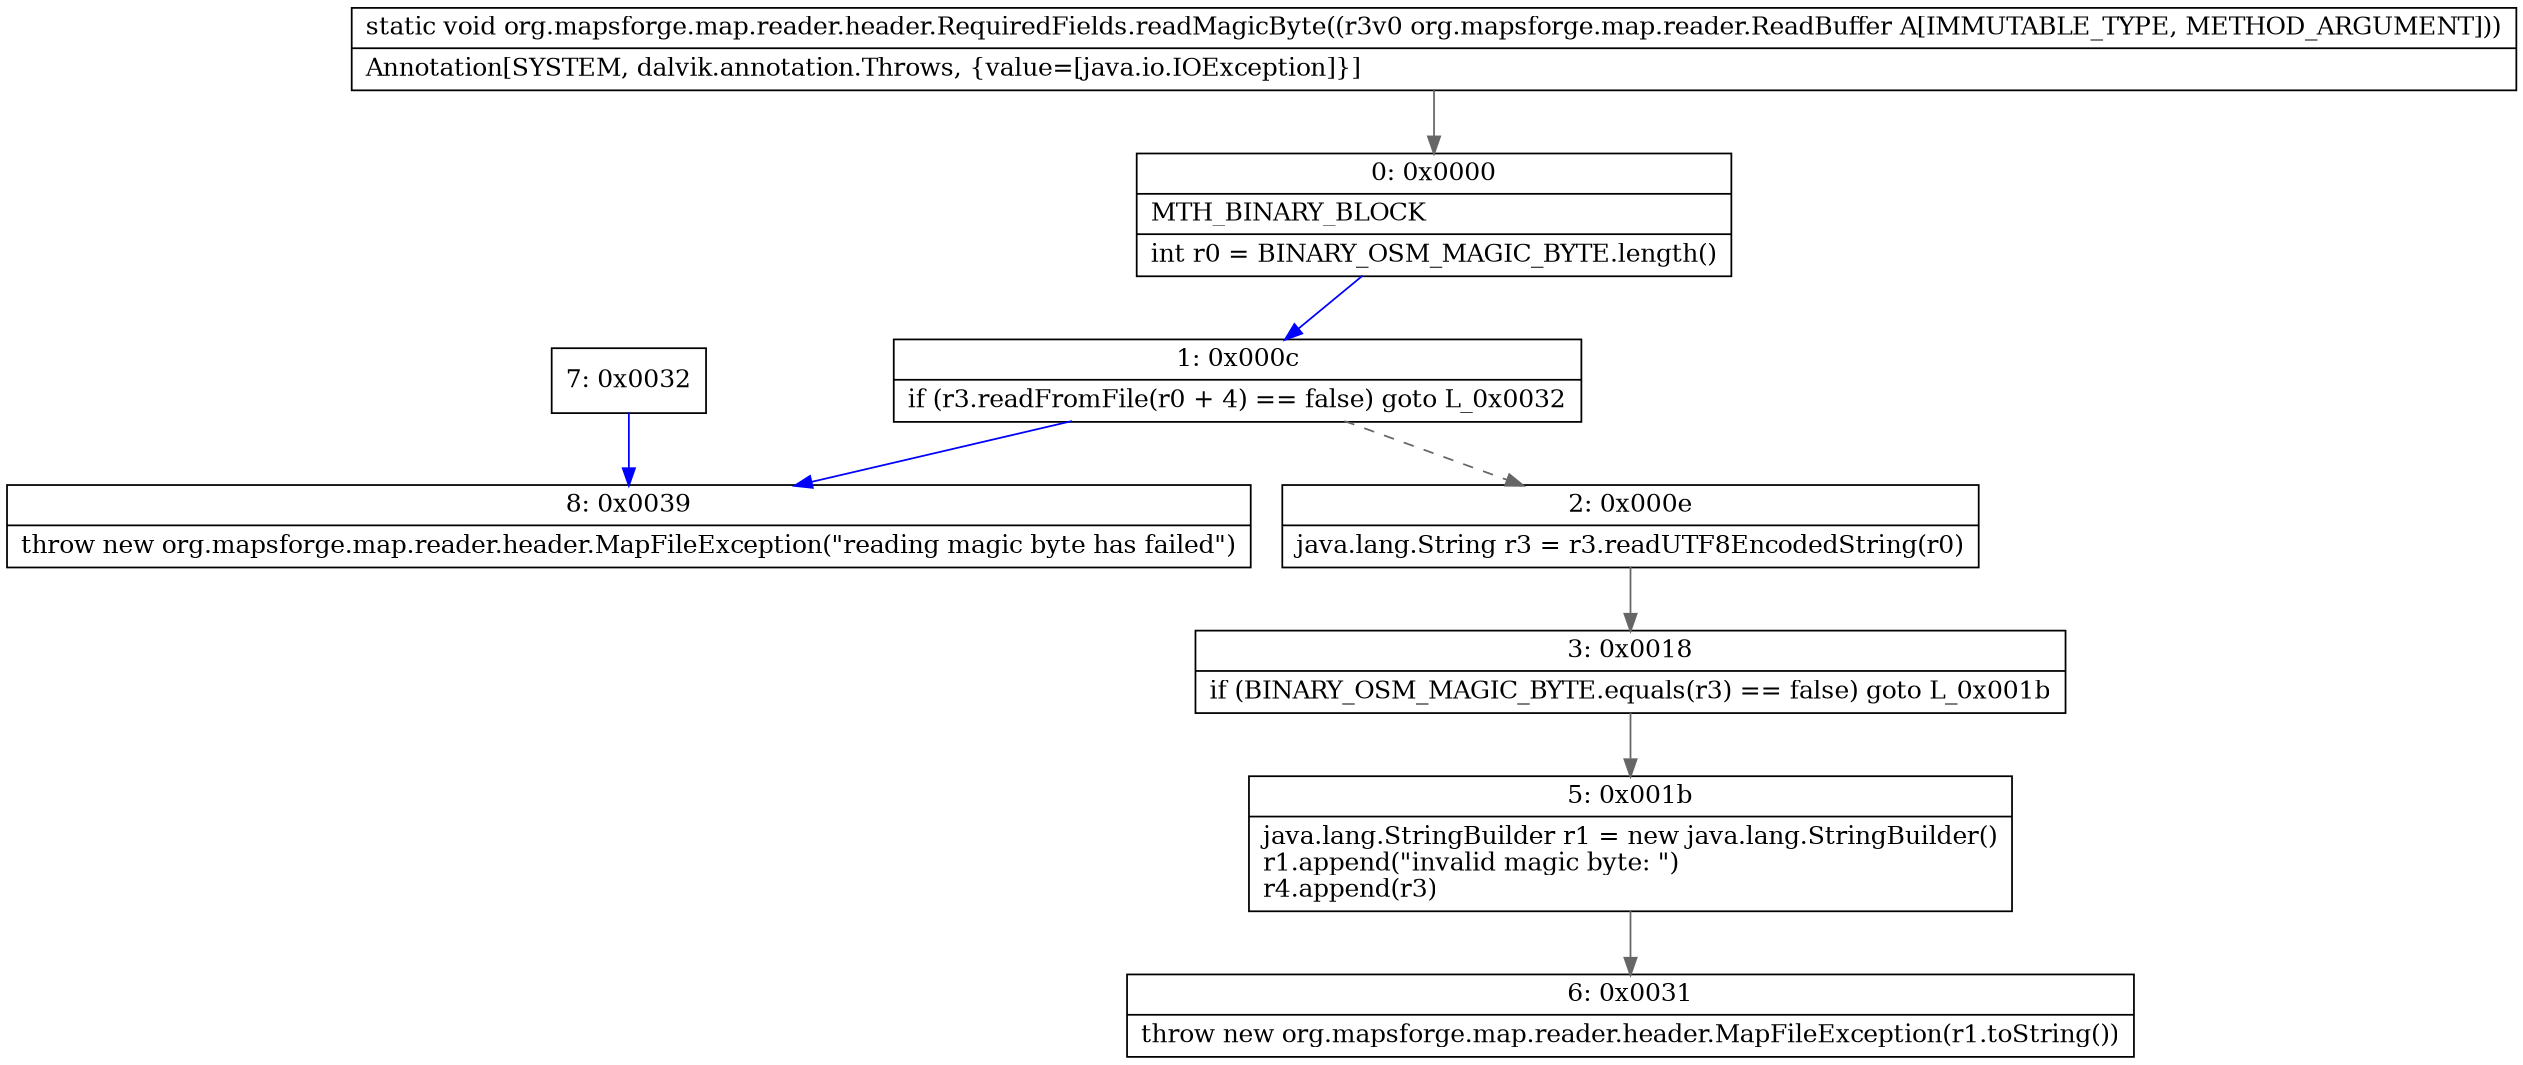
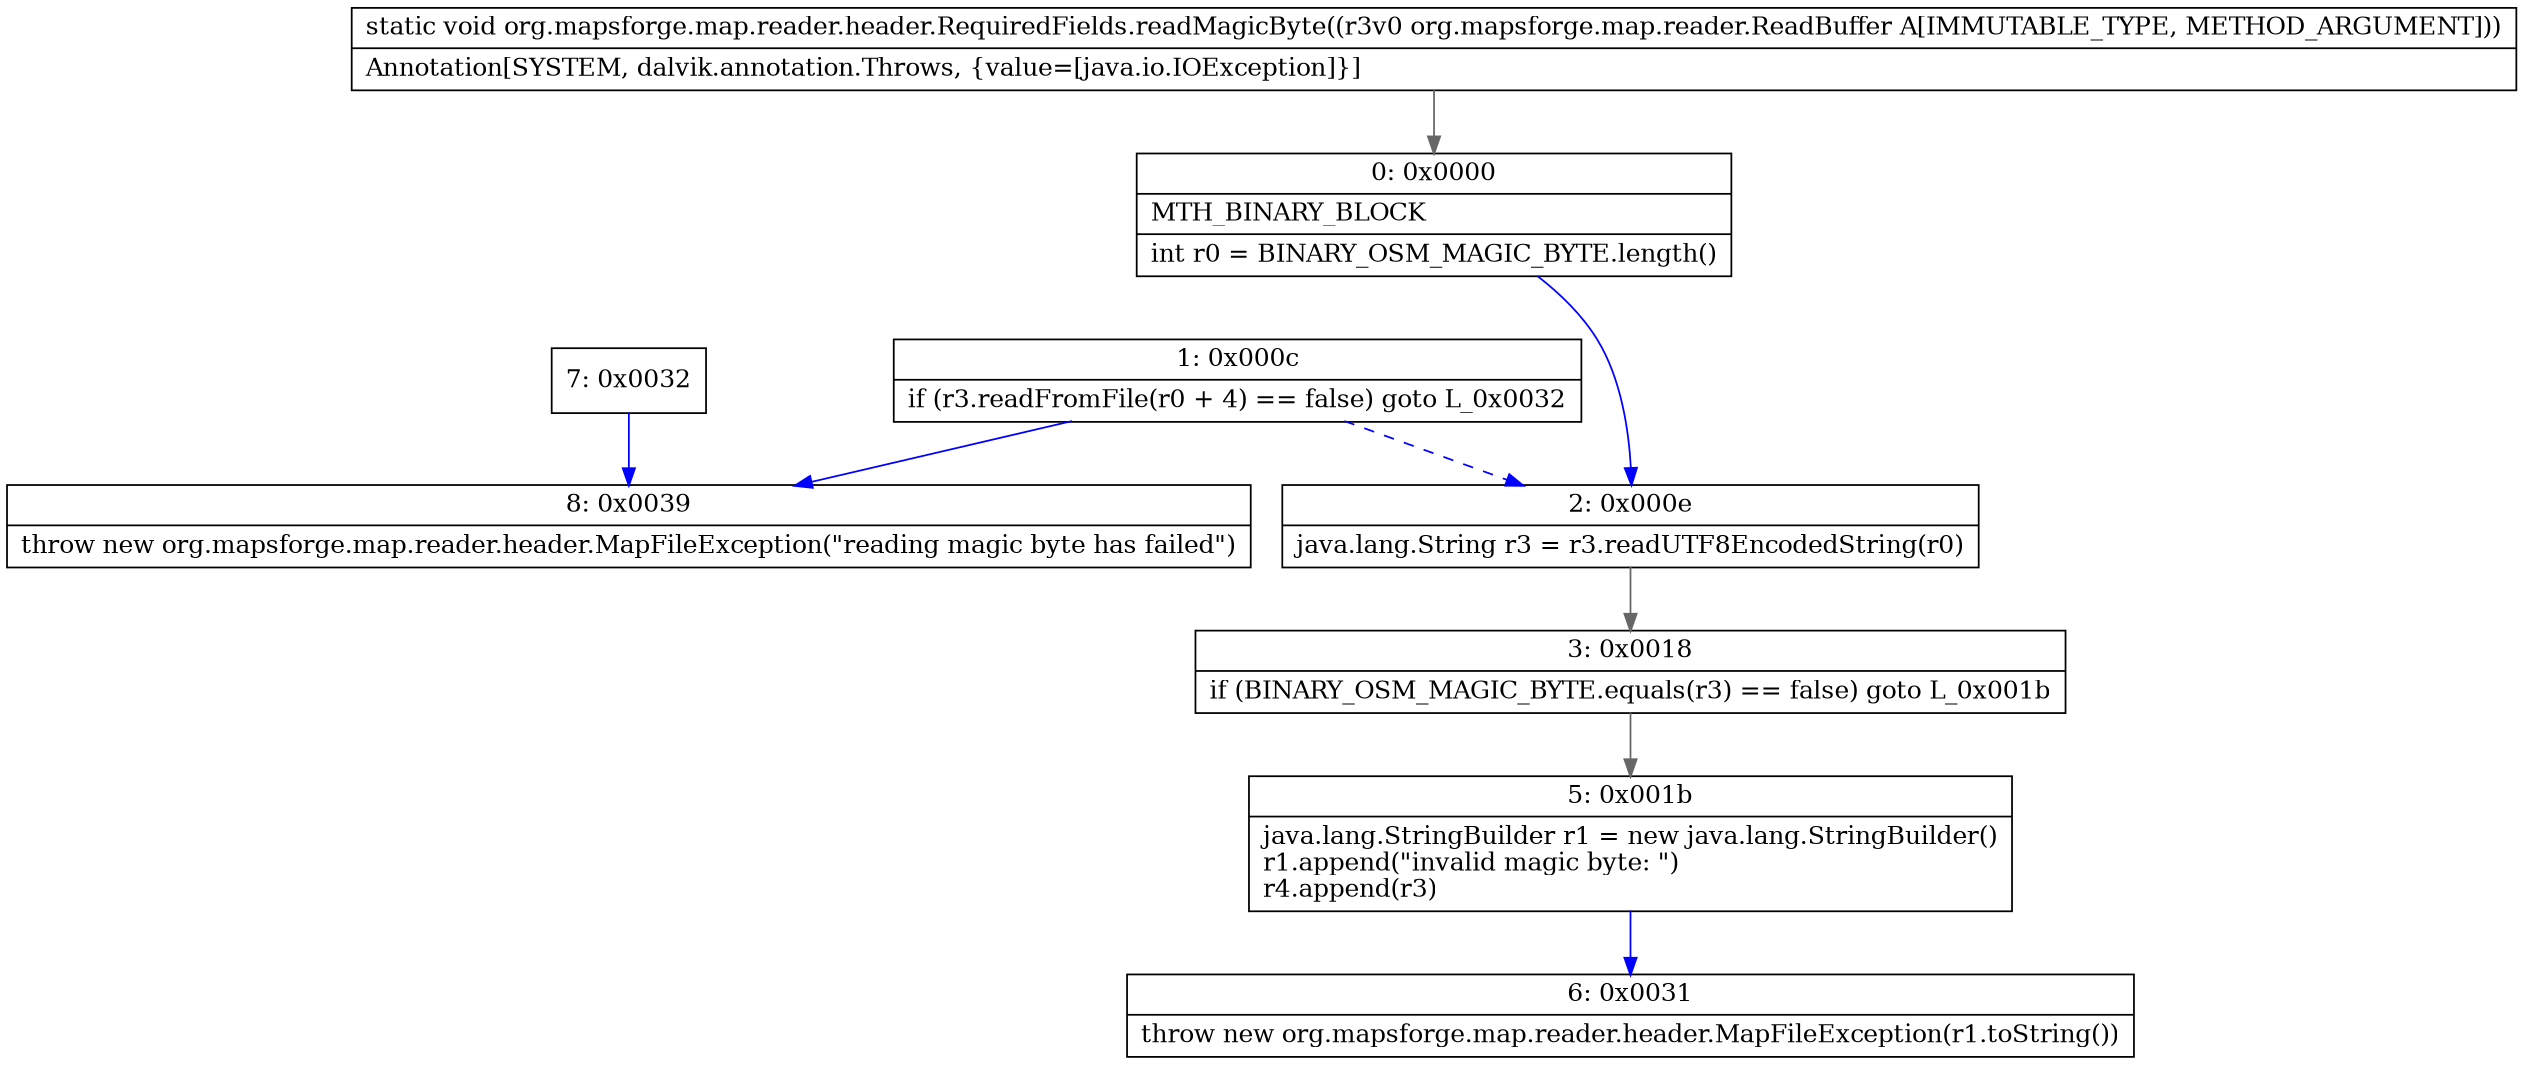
(1330, 302) -> (1608, 360)
(1426, 450) -> (1426, 450)
(1630, 934) -> (1630, 934)
